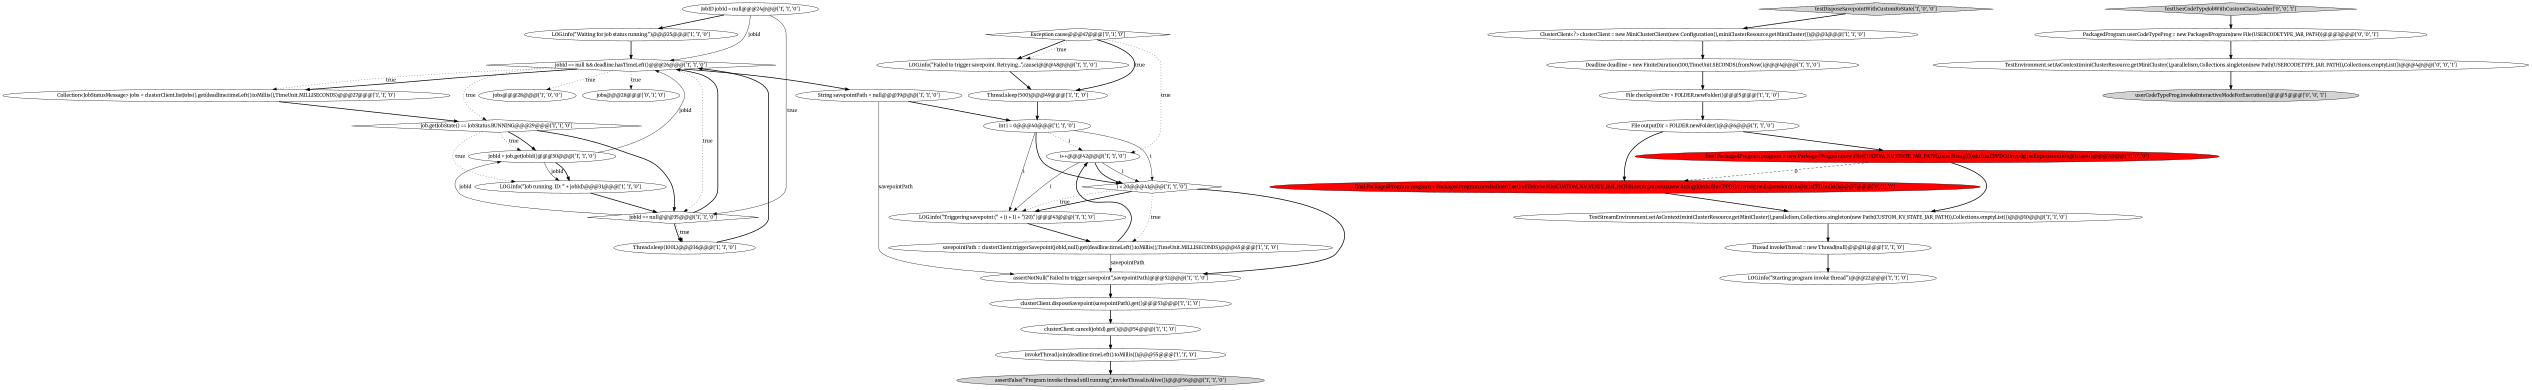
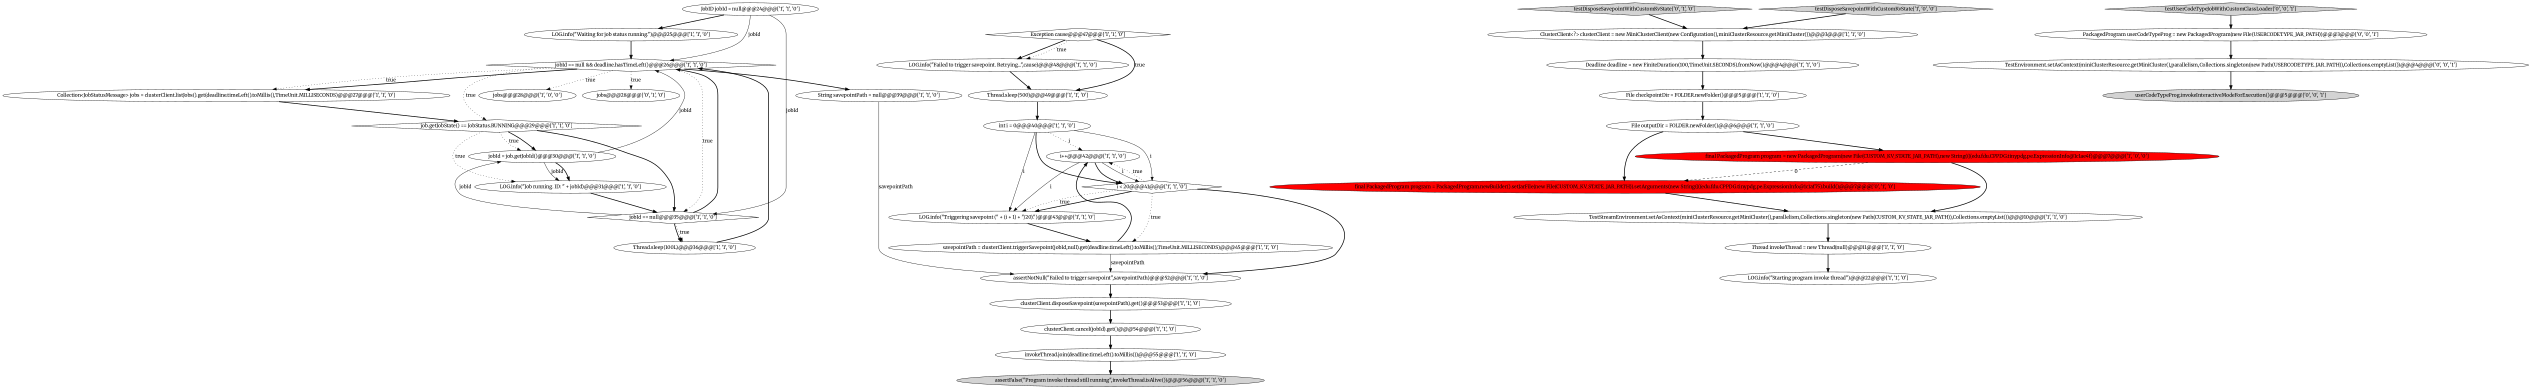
none -> (1635, 9)
(1161, 83) -> (1129, 172)
(792, 111) -> (792, 111)
(957, 111) -> none
